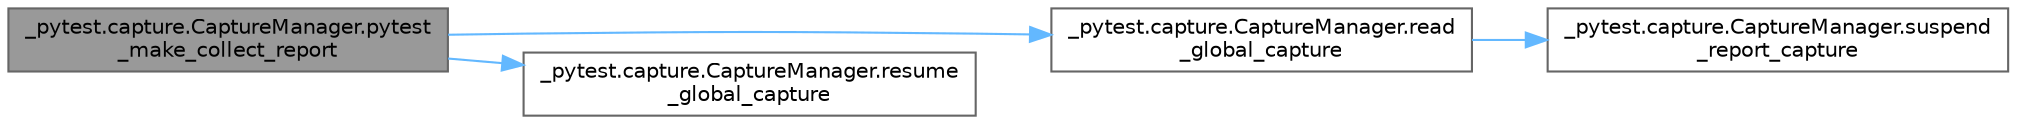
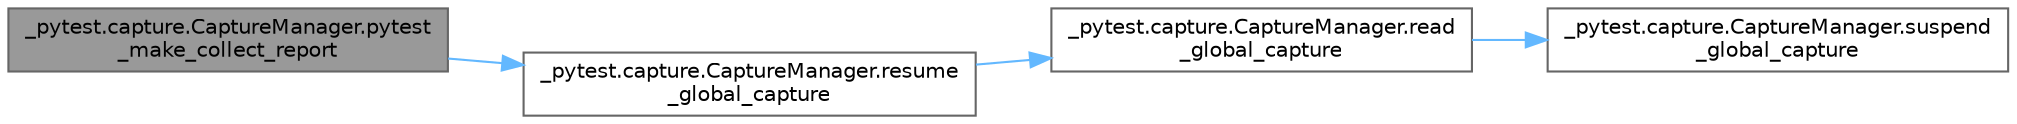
(739, 32) -> (1003, 62)
(1778, 40) -> (1778, 40)
